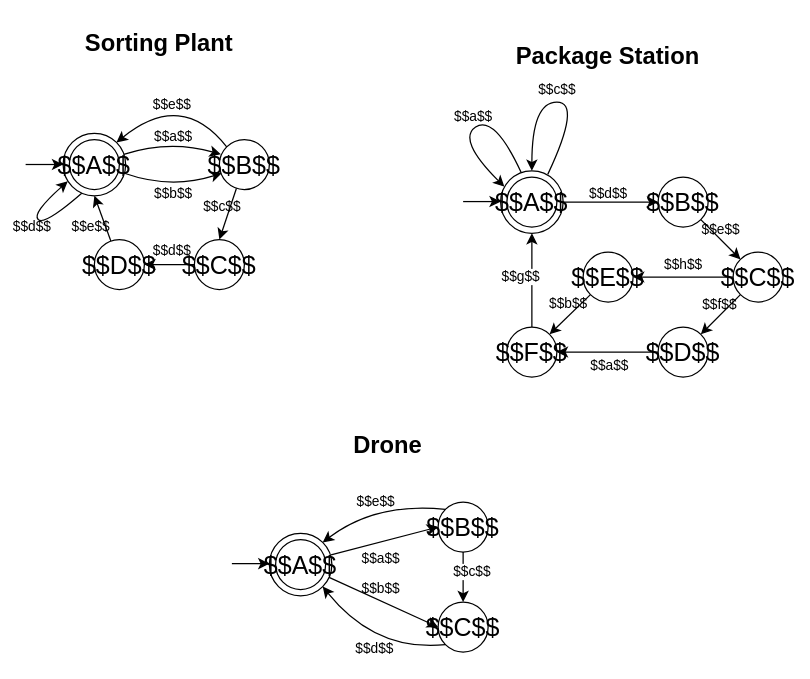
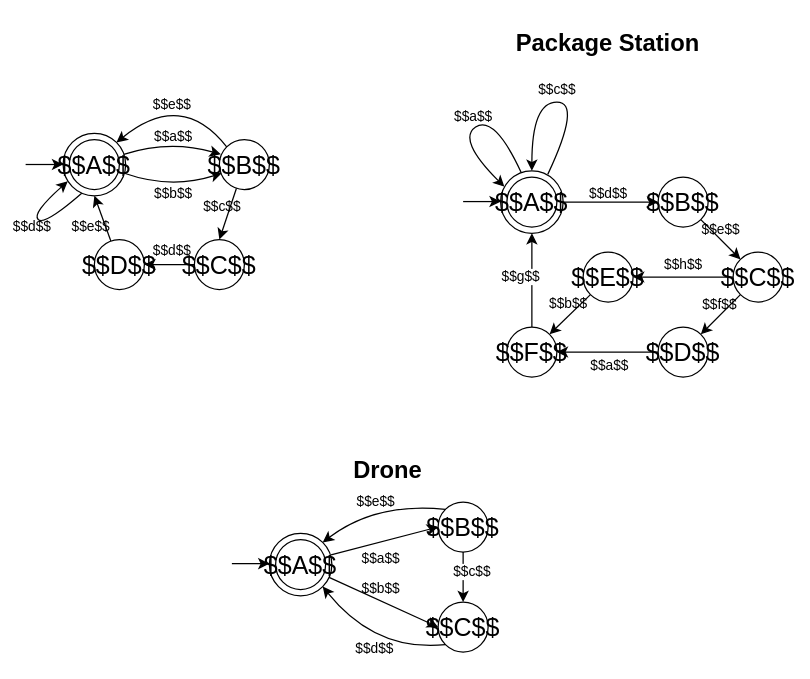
(159, 44) -> none
(608, 57) -> (608, 44)
(388, 446) -> (388, 471)
